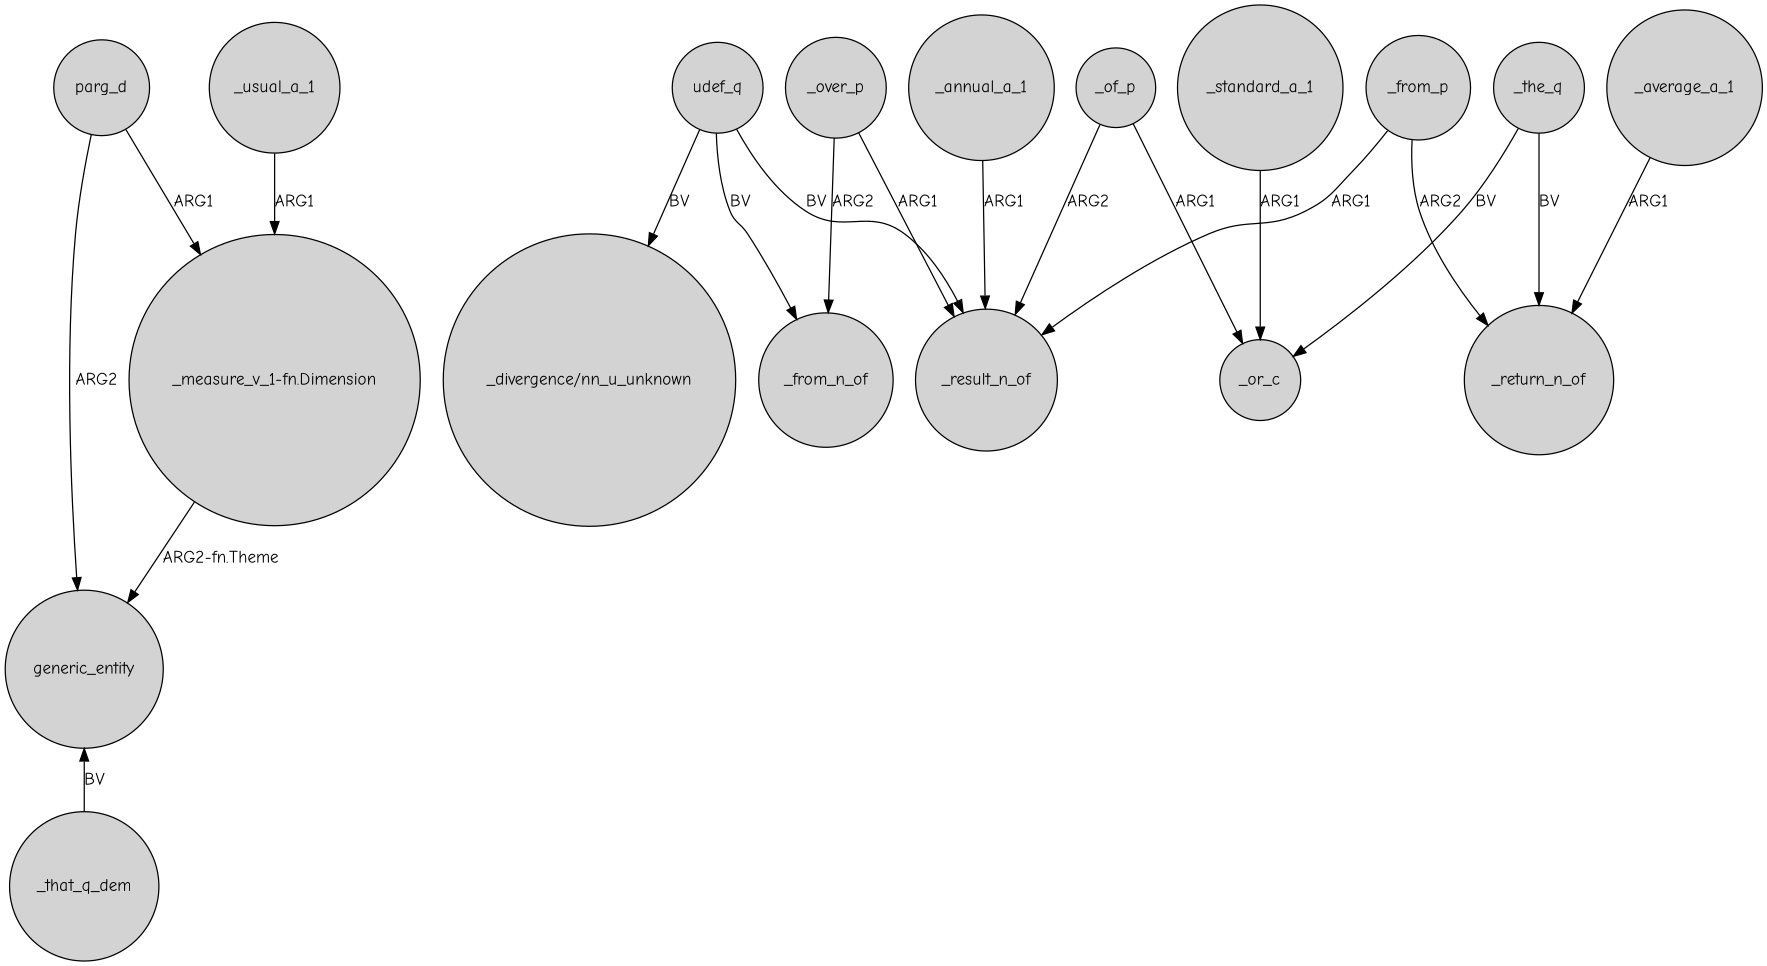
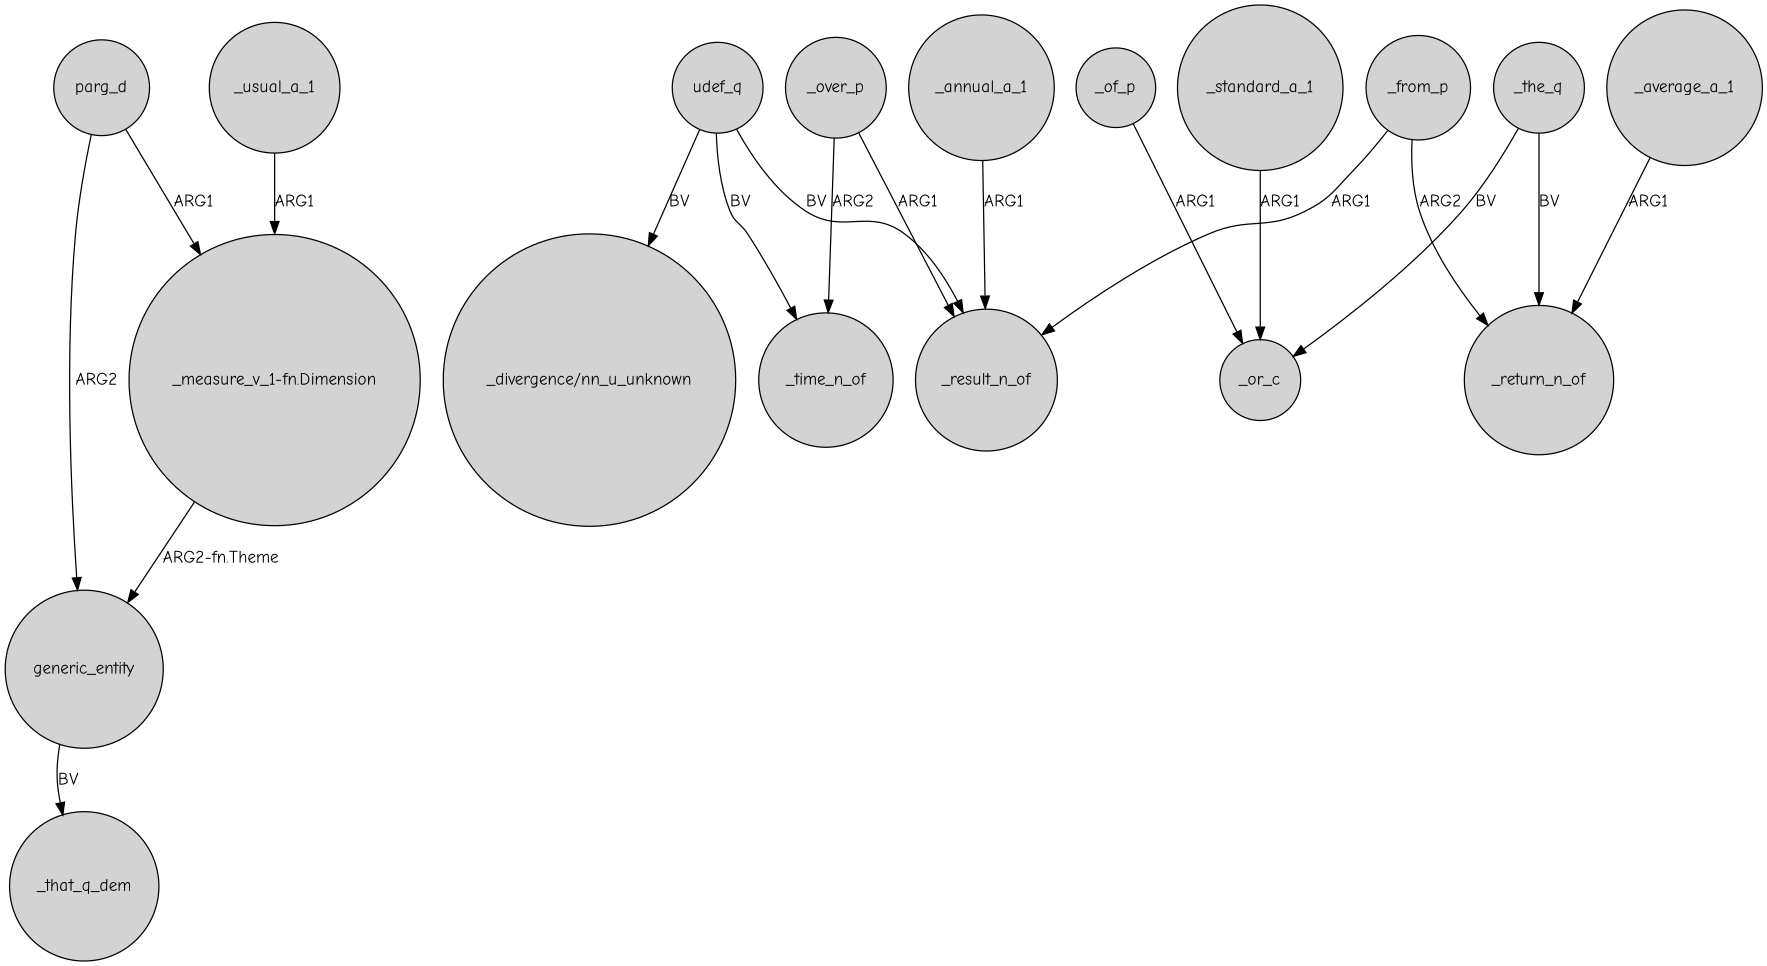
(1060, 214) -> none
(826, 380) -> (826, 380)
(84, 787) -> (57, 774)
